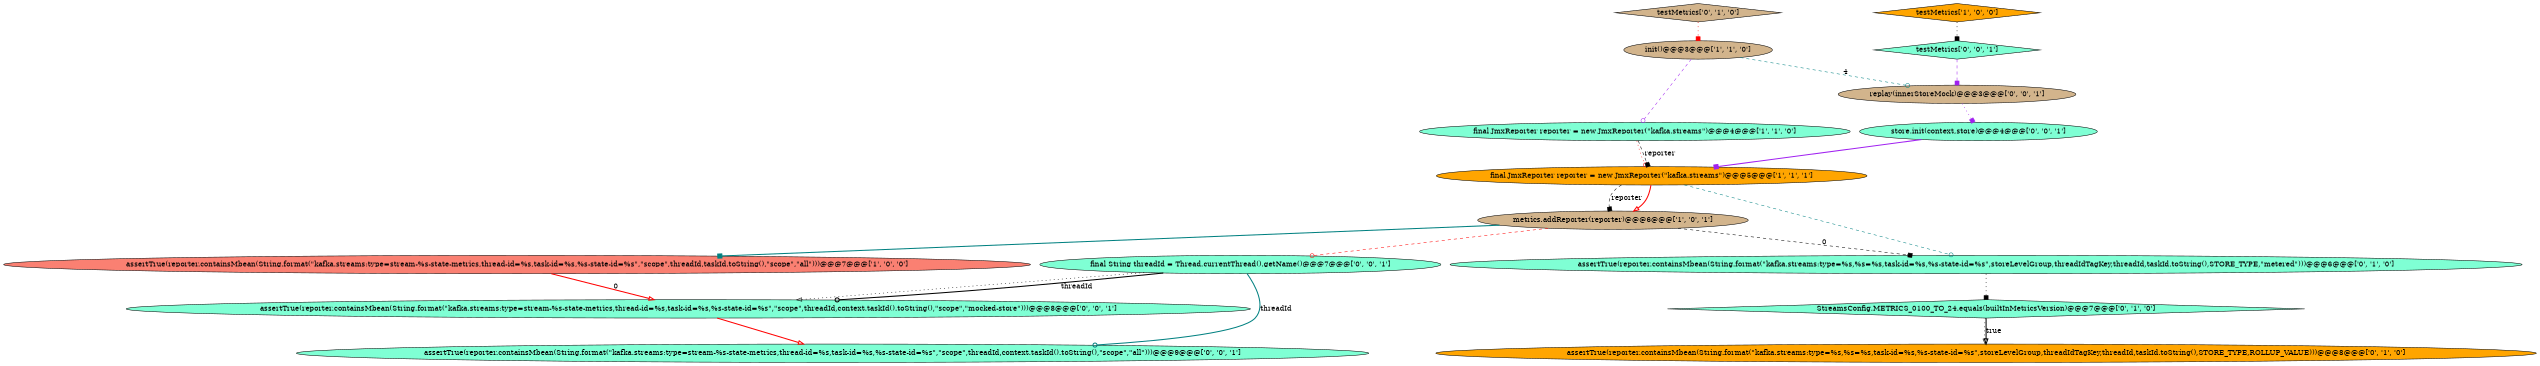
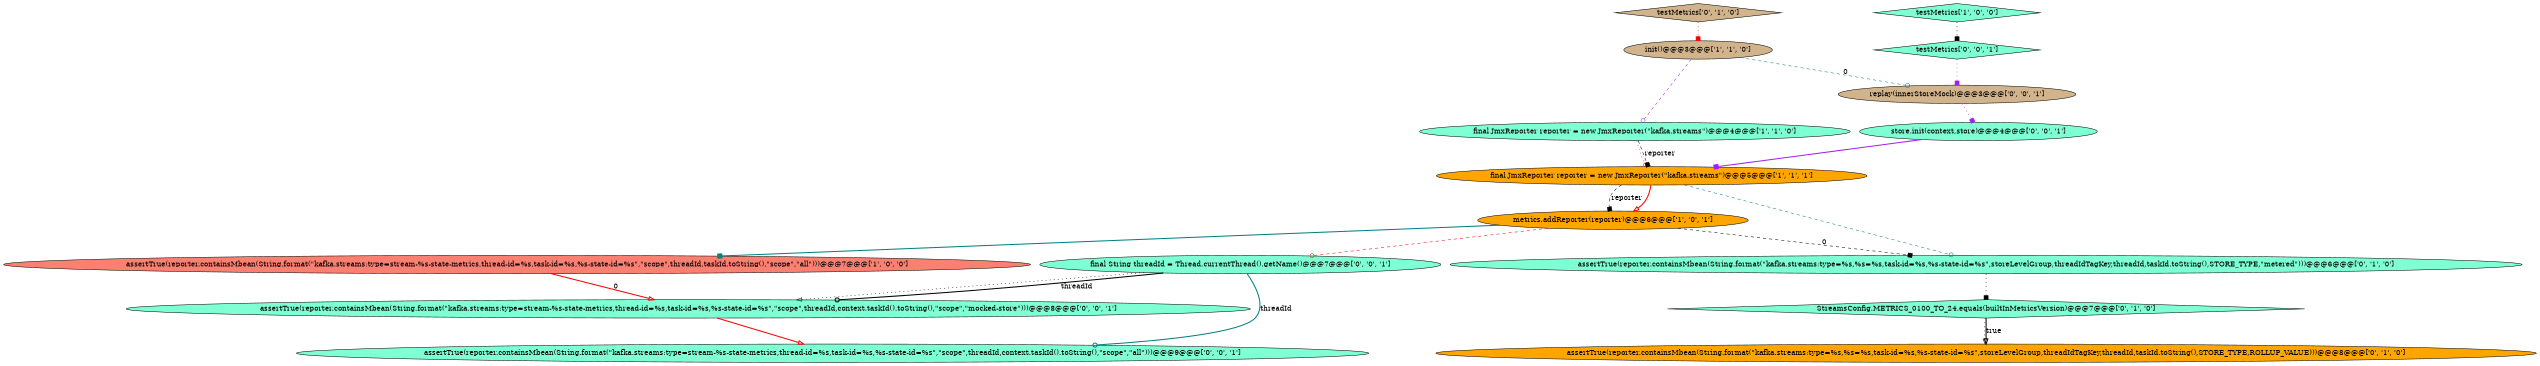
(1957, 13) -> (1957, 13)
(1957, 70) -> (1957, 70)
(1846, 72) -> (1846, 72)
(1613, 220) -> (1613, 220)
